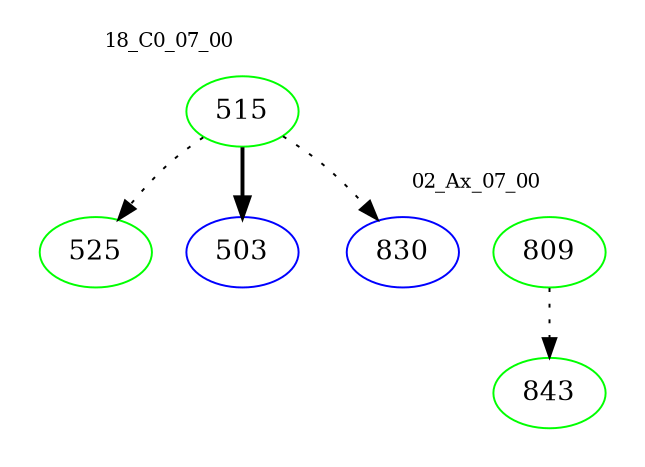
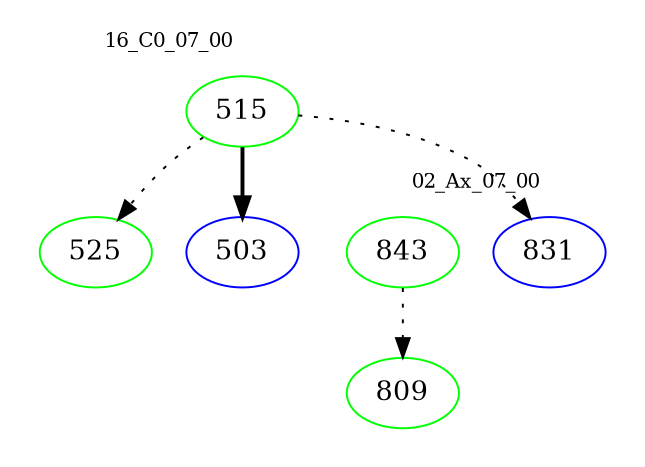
(169, 42) -> (169, 42)
(403, 252) -> (550, 252)
(550, 313) -> (403, 313)
